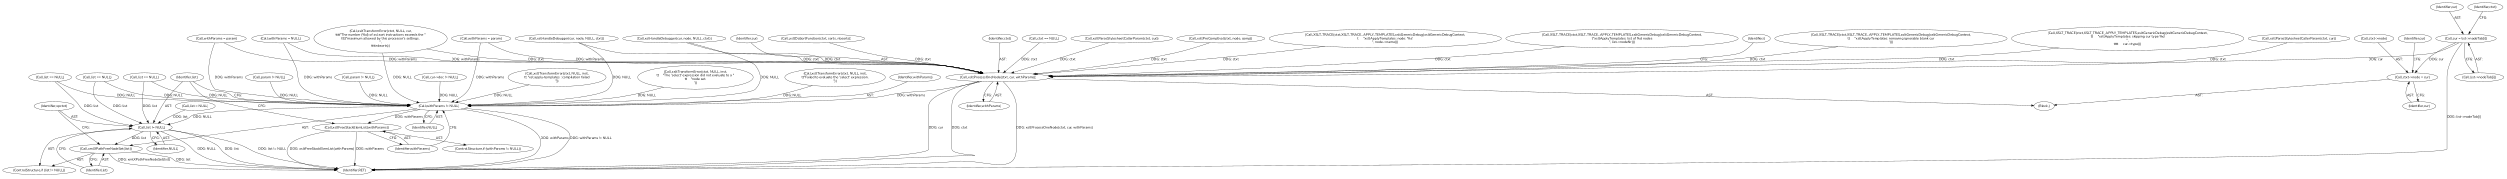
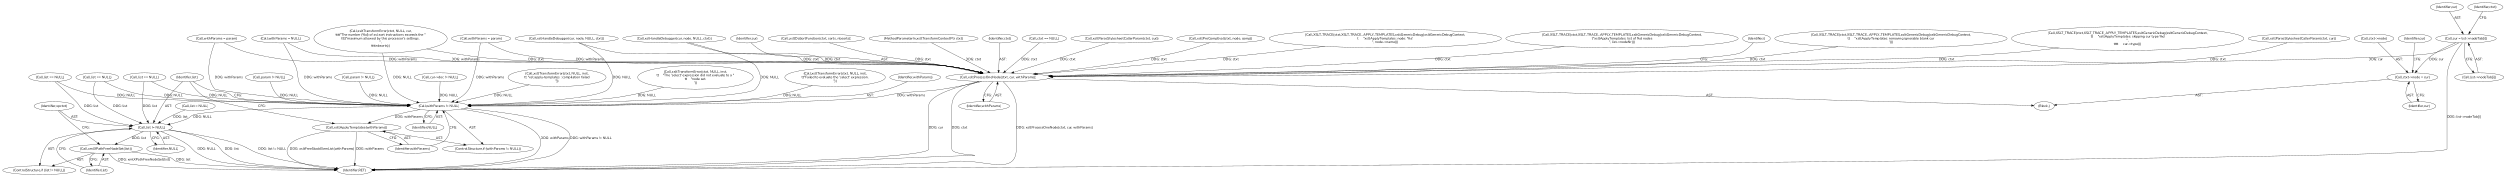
none -> (924, 39)
(274, 127) -> (463, 126)
(357, 127) -> (357, 127)
